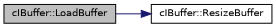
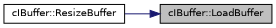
(128, 14) -> (137, 14)
